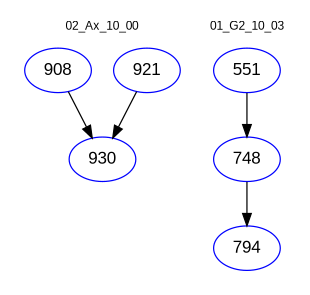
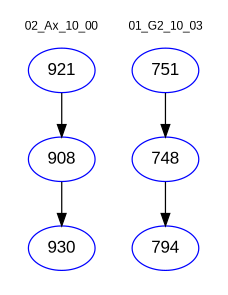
(247, 70) -> (165, 70)
(128, 109) -> (62, 109)
